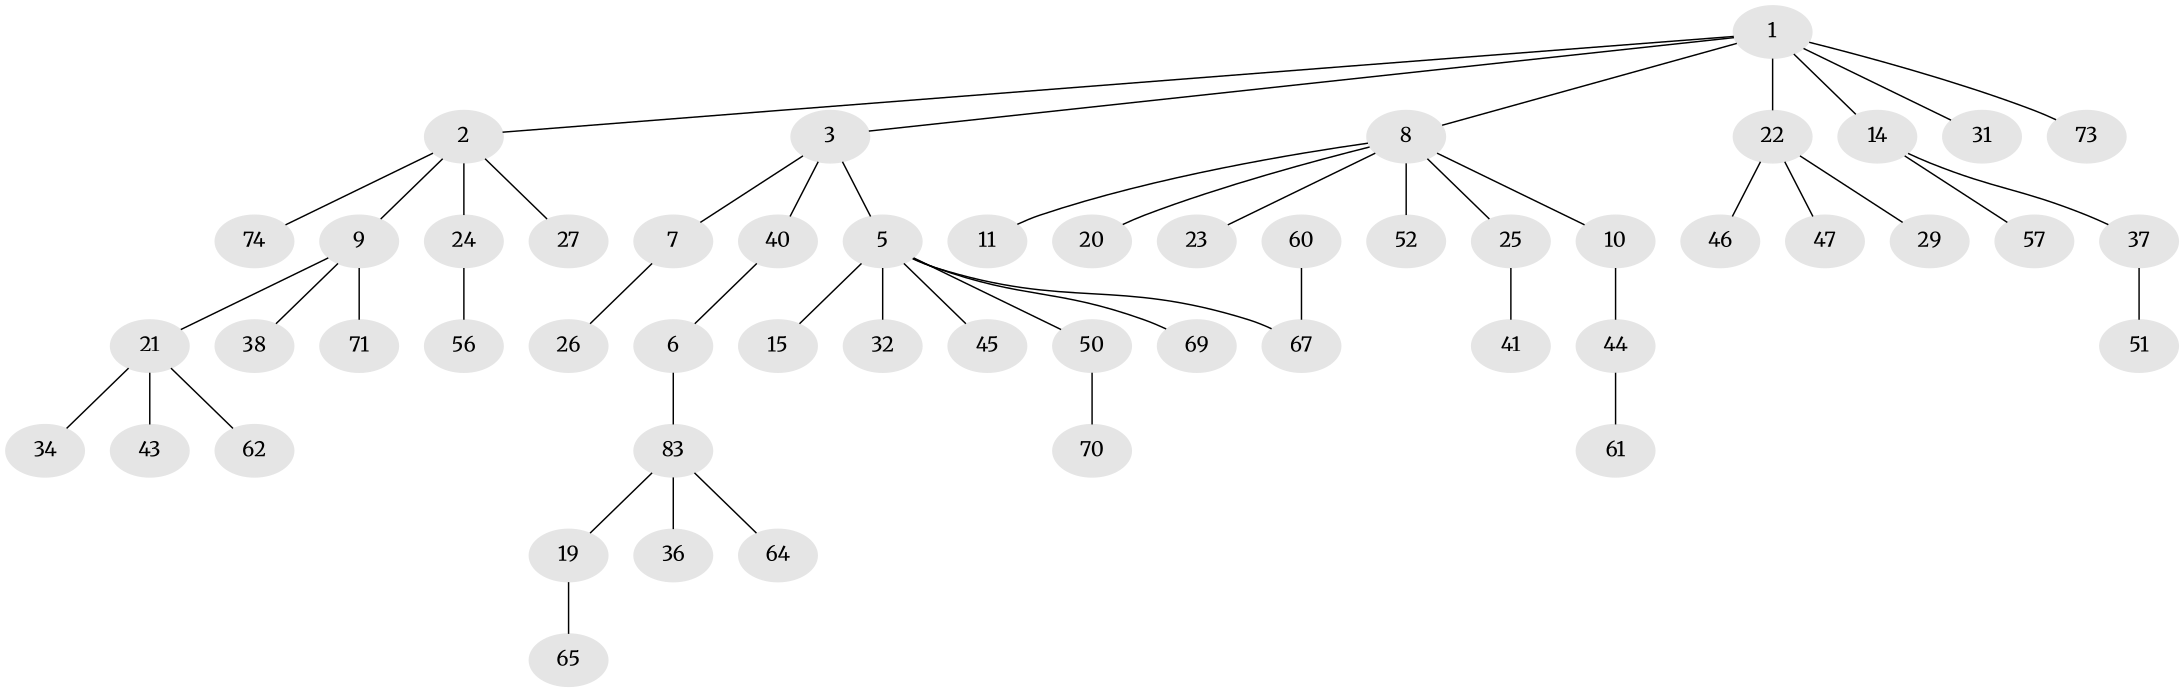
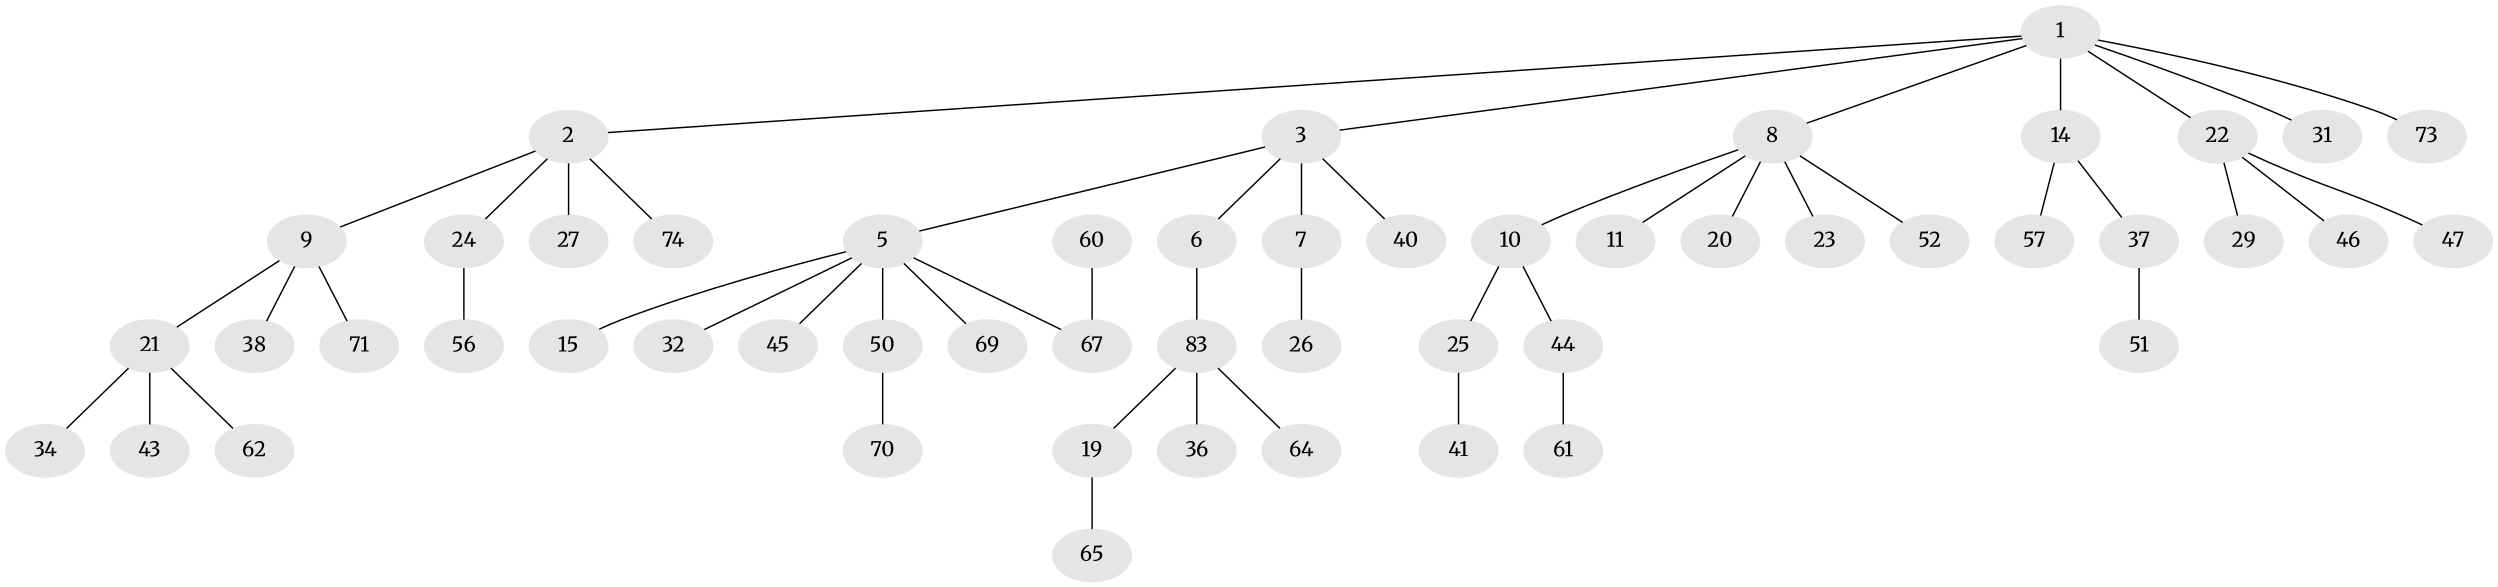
(1458, 189) -> (1485, 294)
(726, 294) -> (1249, 189)
